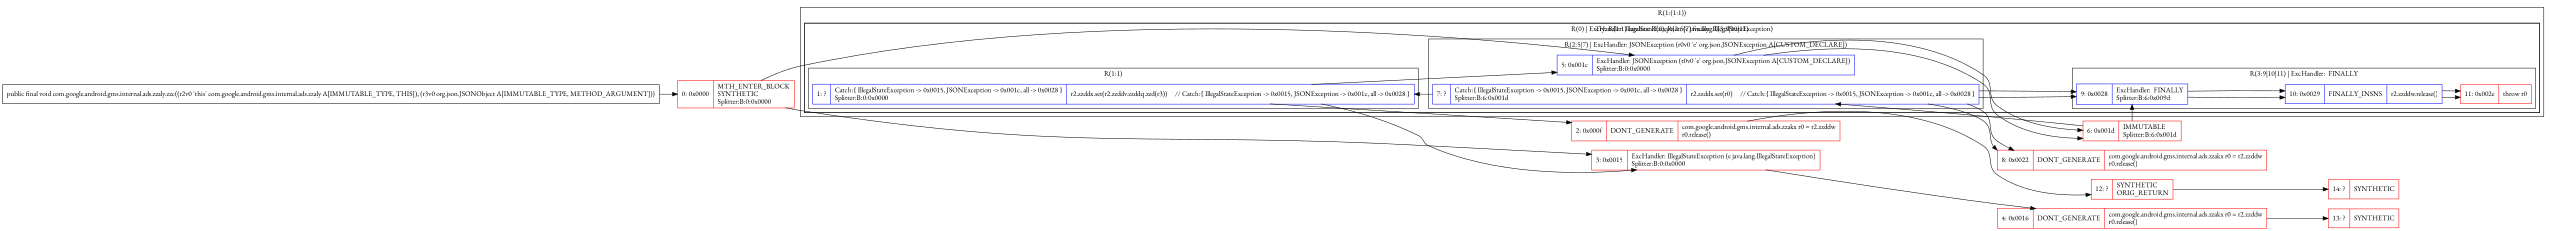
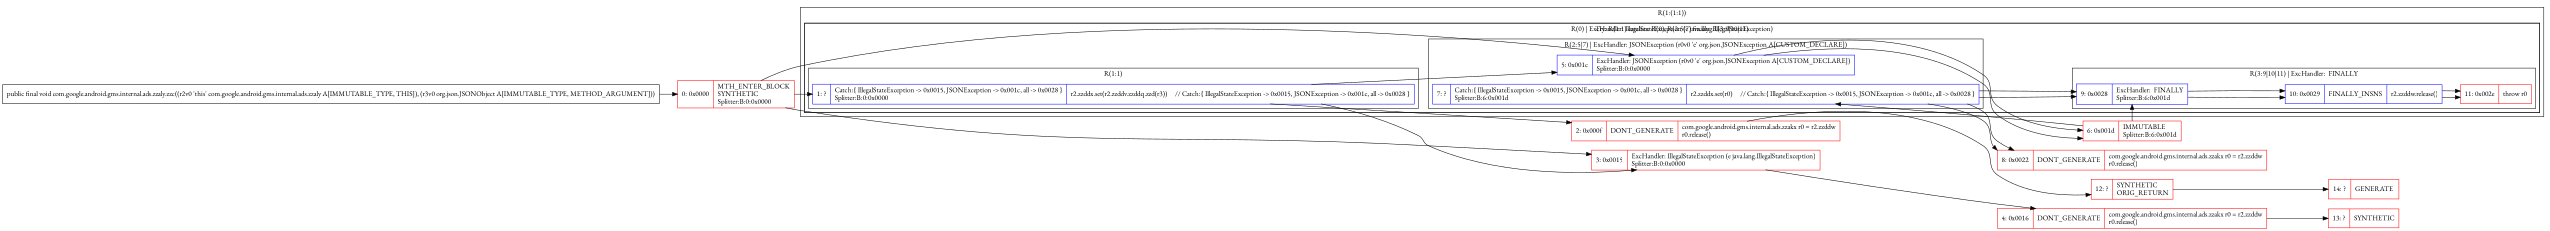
(1425, 94) -> (801, 94)
(2143, 98) -> (2143, 98)
(2374, 189) -> (2374, 189)
